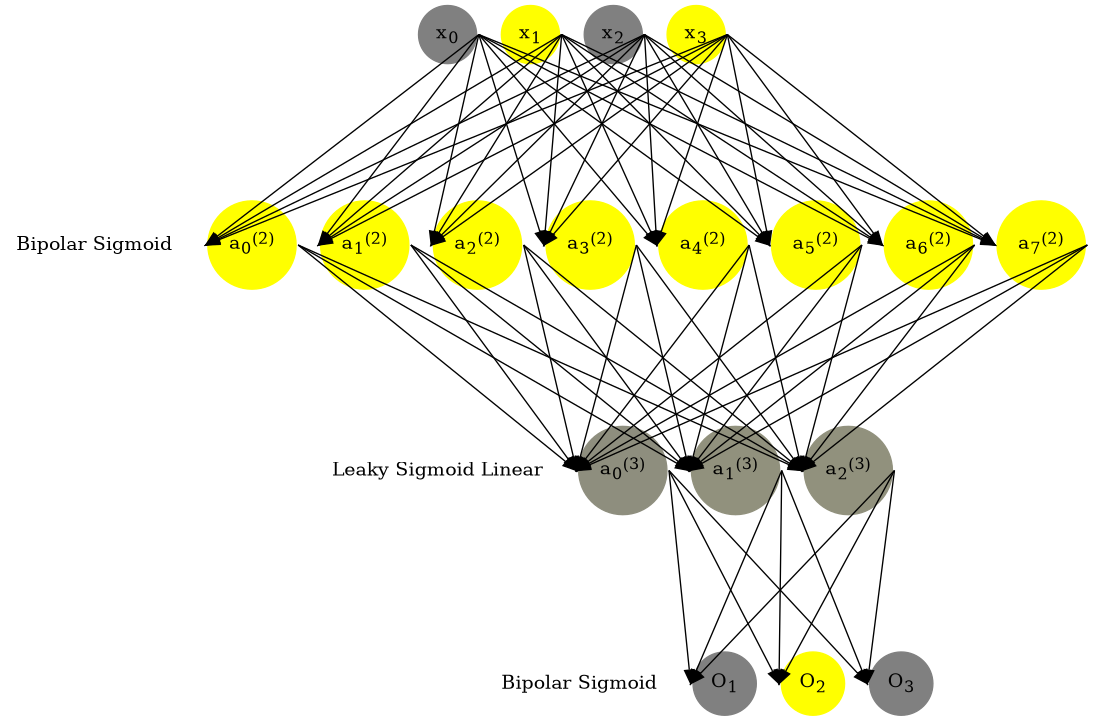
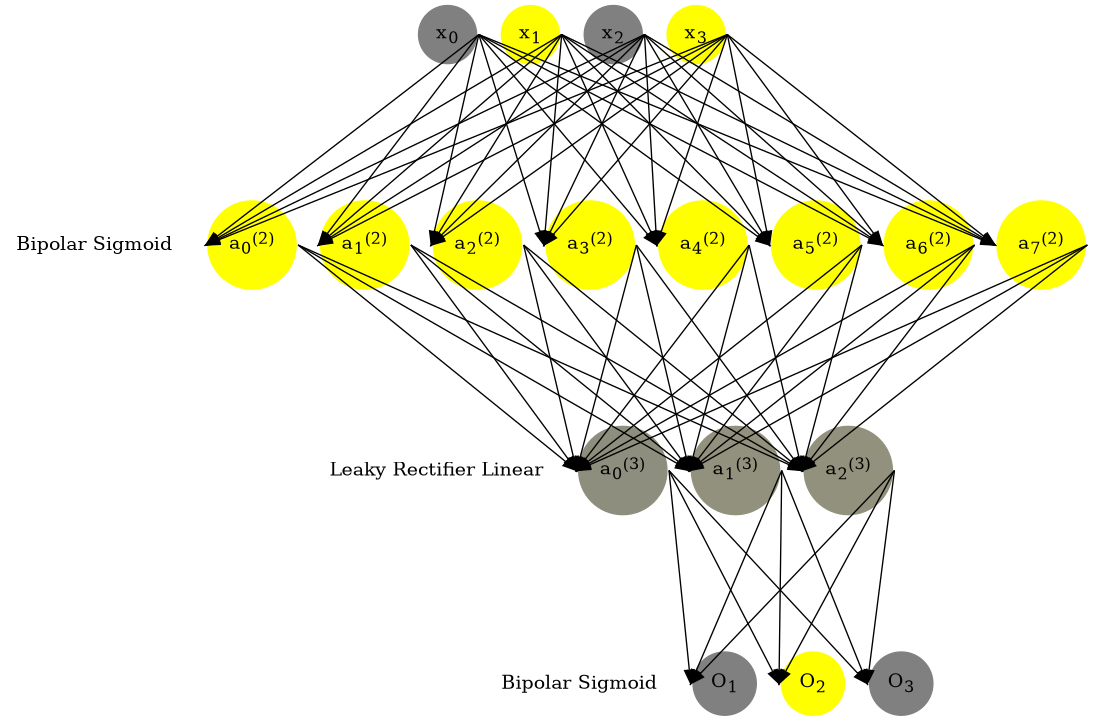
(438, 471) -> (437, 471)
